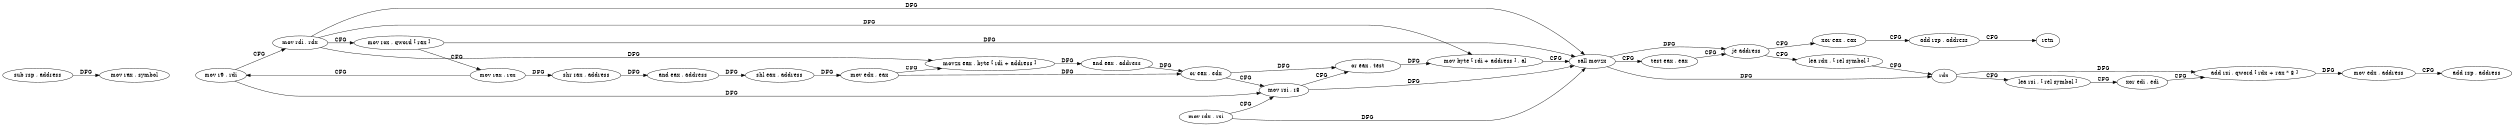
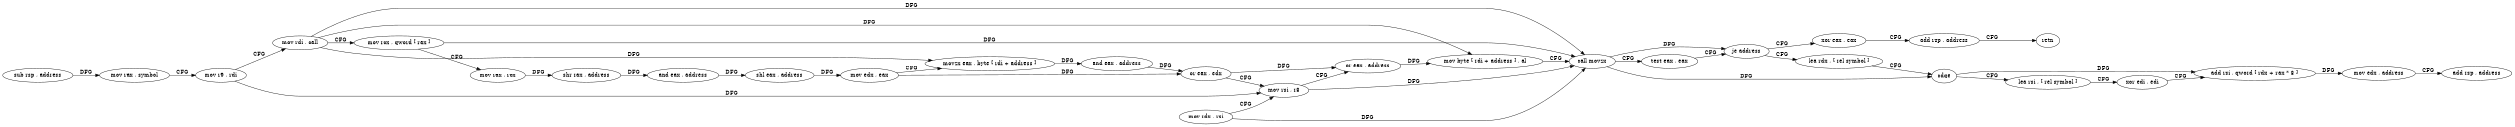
(300, 43) -> (300, 43)
(1368, 66) -> (1368, 66)
(360, 75) -> (181, 75)
(1944, 76) -> (1944, 76)
